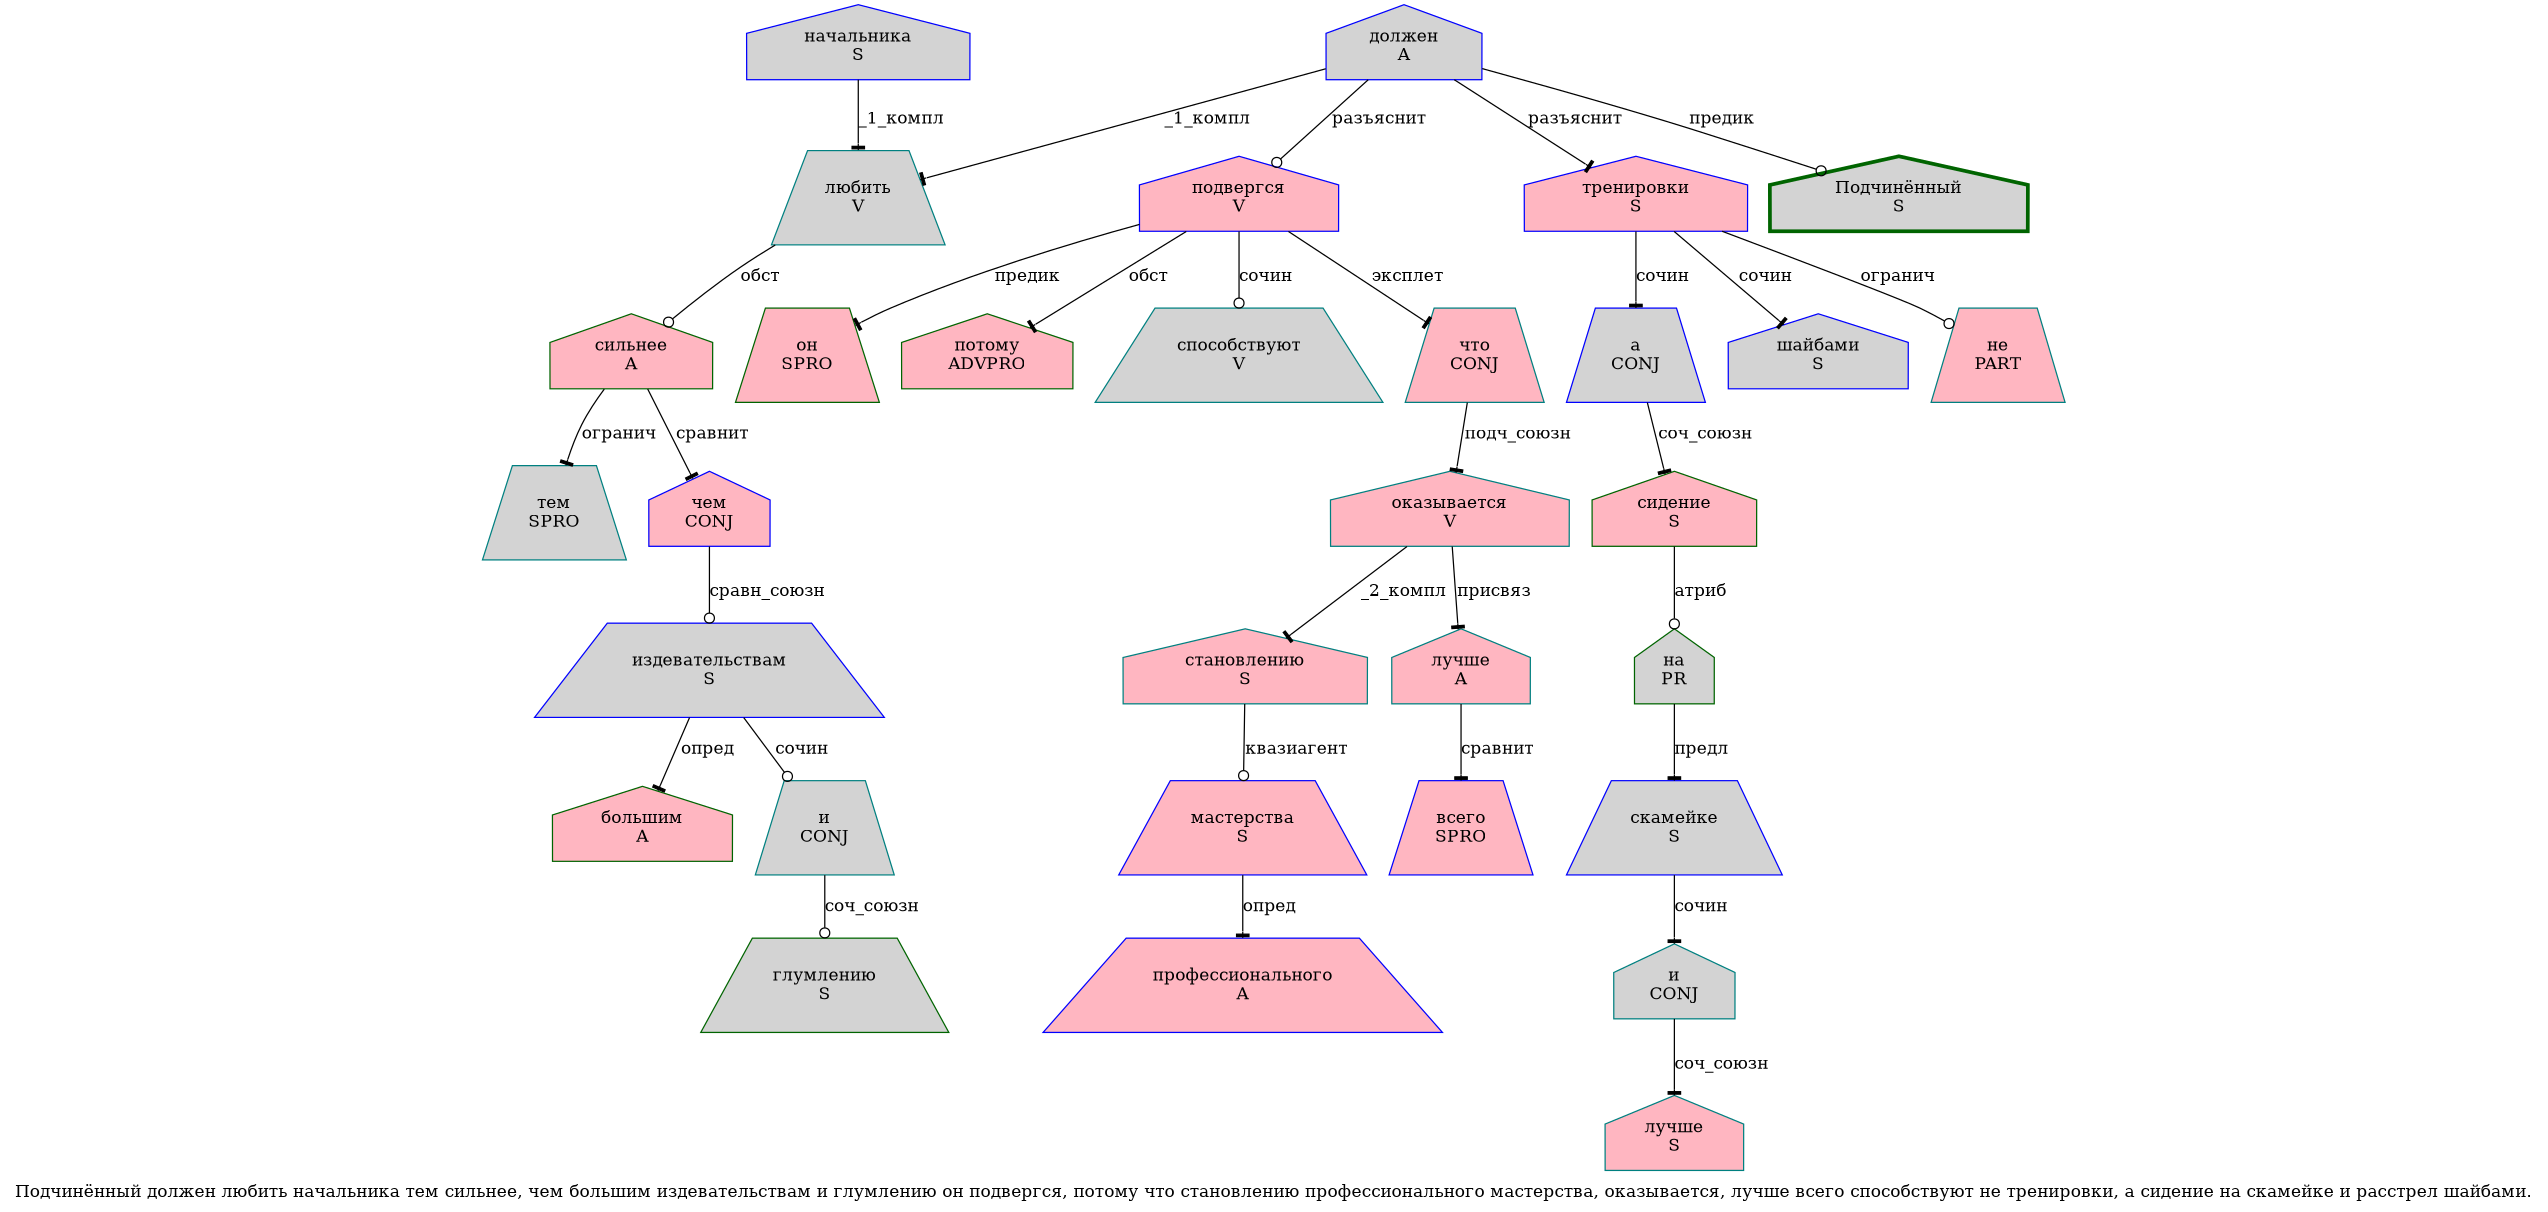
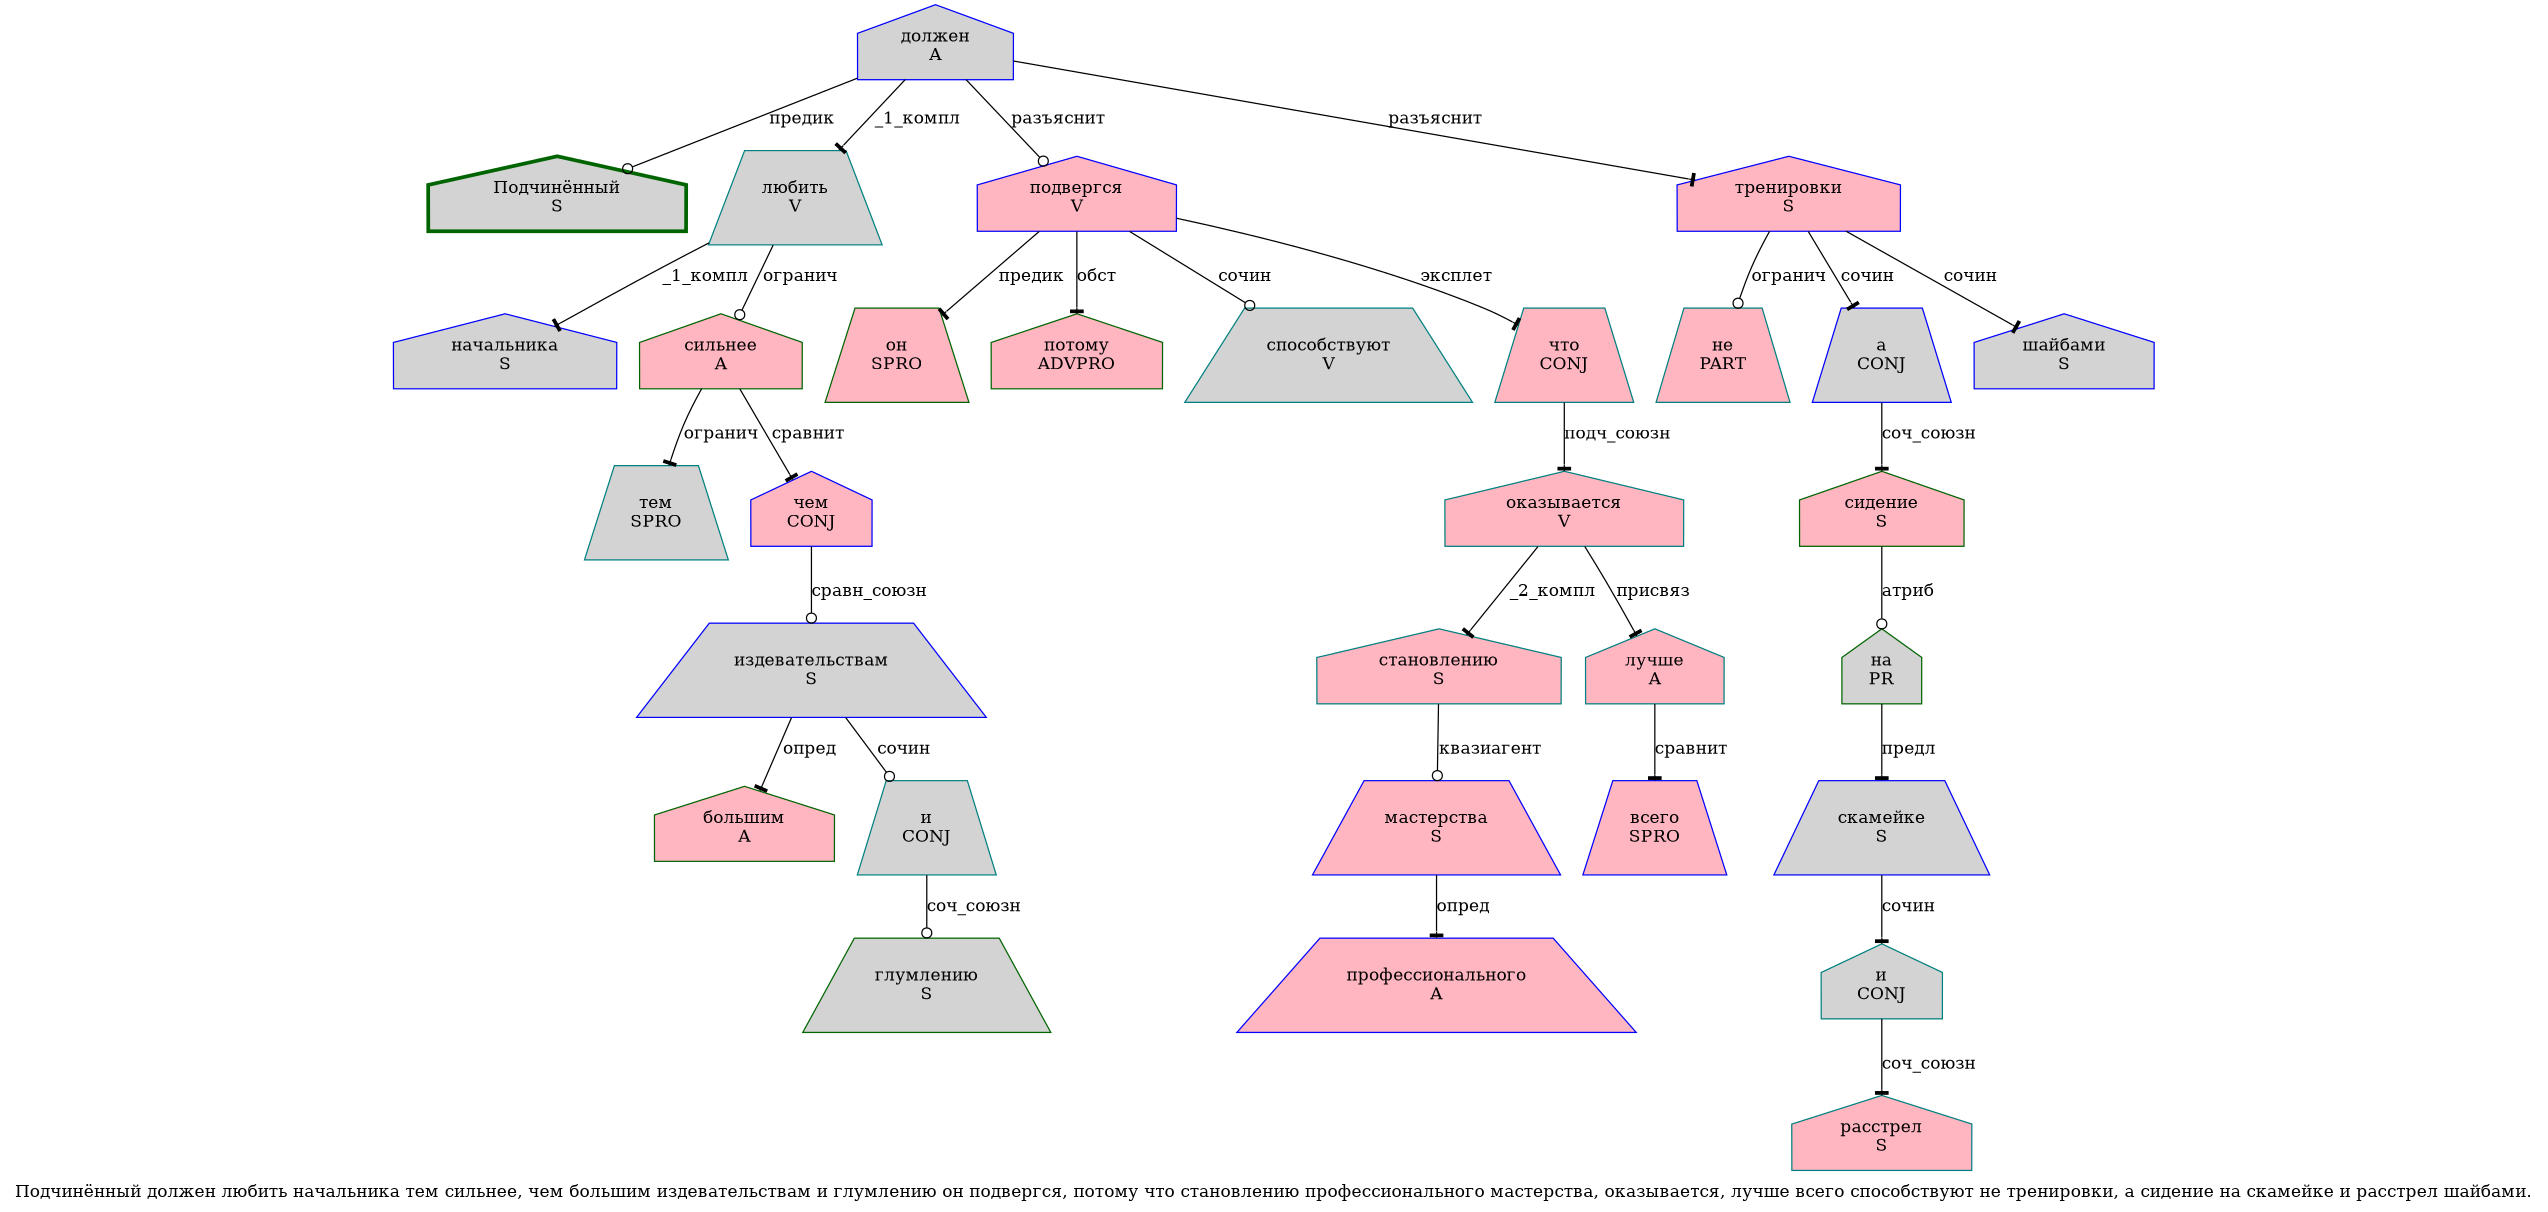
(858, 112) -> (634, 282)
(760, 276) -> (801, 276)
(1674, 1137) -> (1882, 1137)
